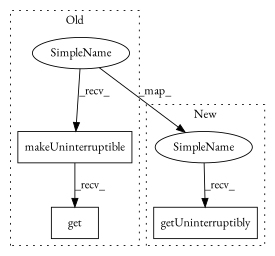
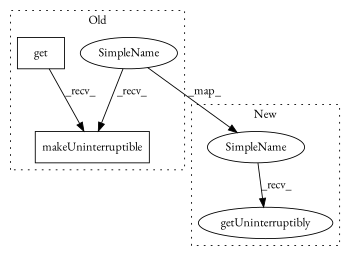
(75, 181) -> (64, 96)
(206, 223) -> (266, 223)
